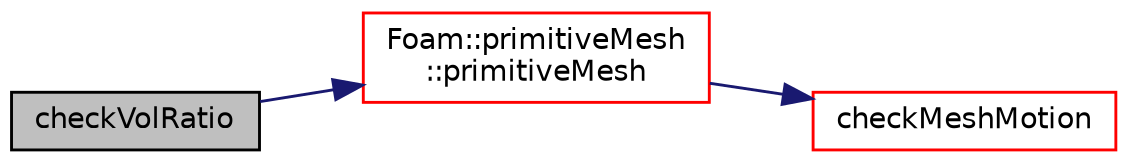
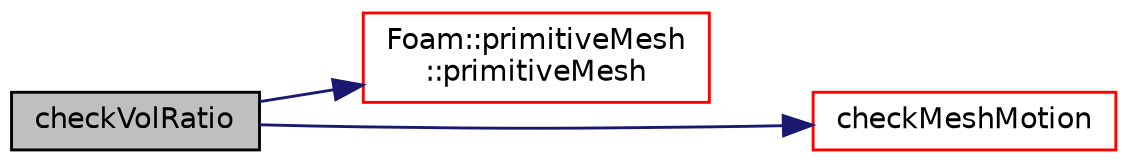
(746, 89) -> (522, 128)
